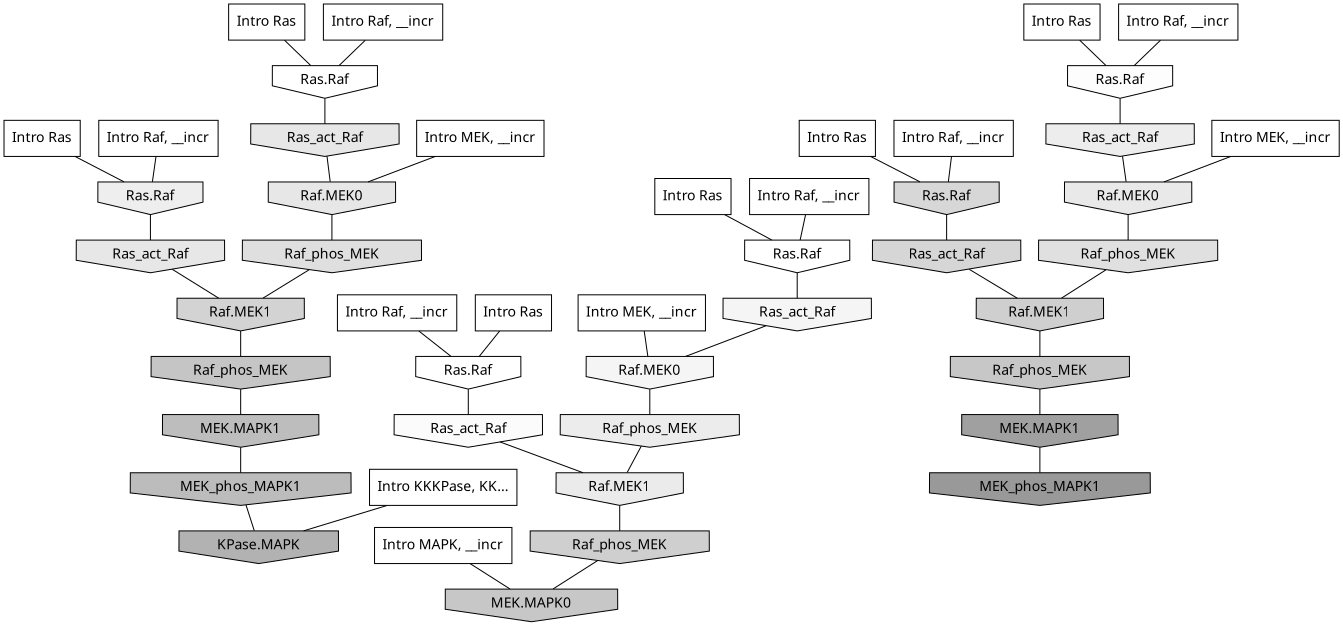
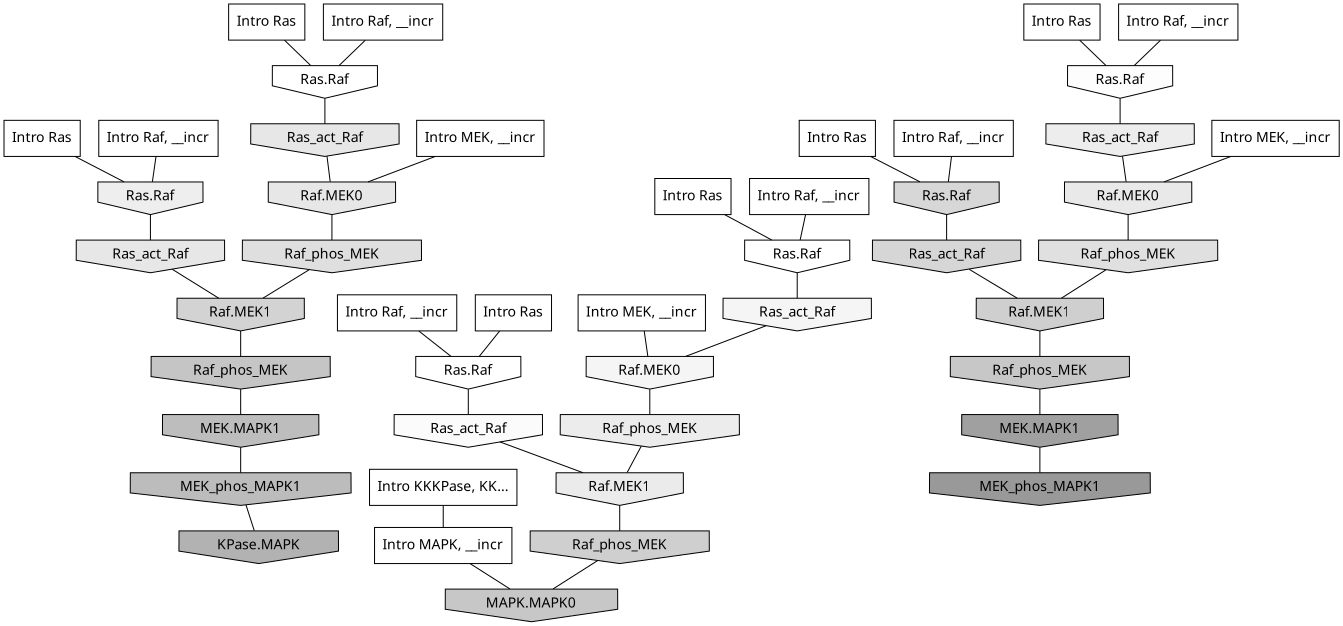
(345, 518) -> (443, 516)
(531, 604) -> (531, 604)
